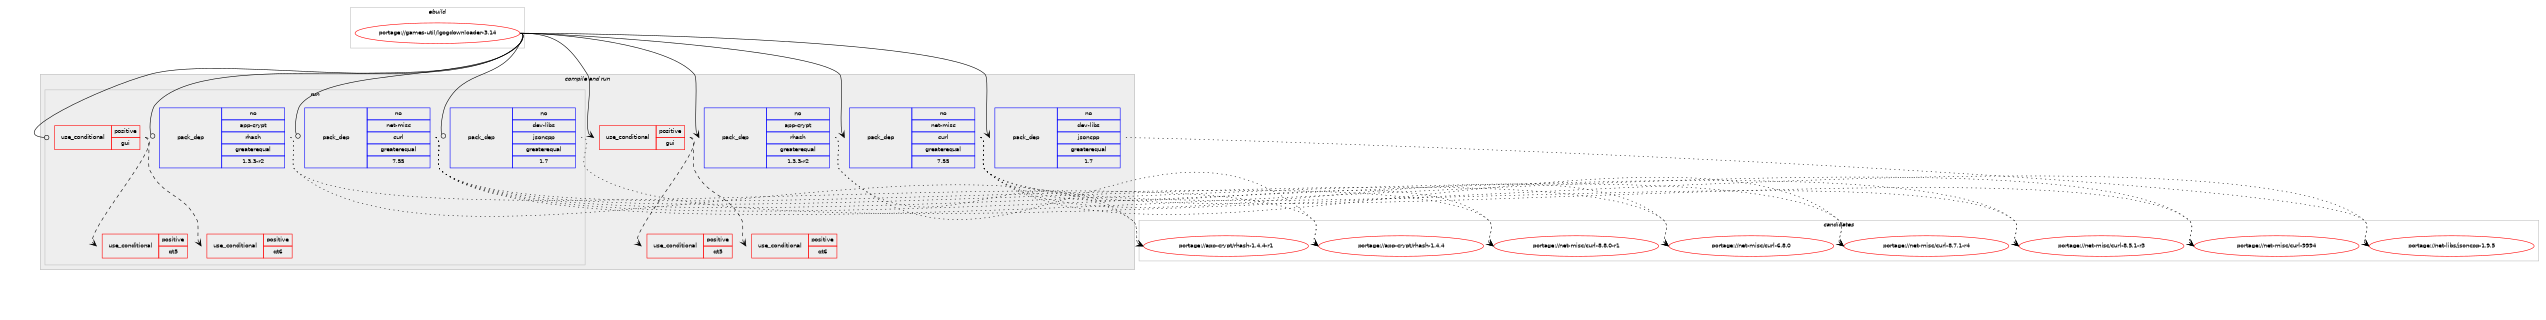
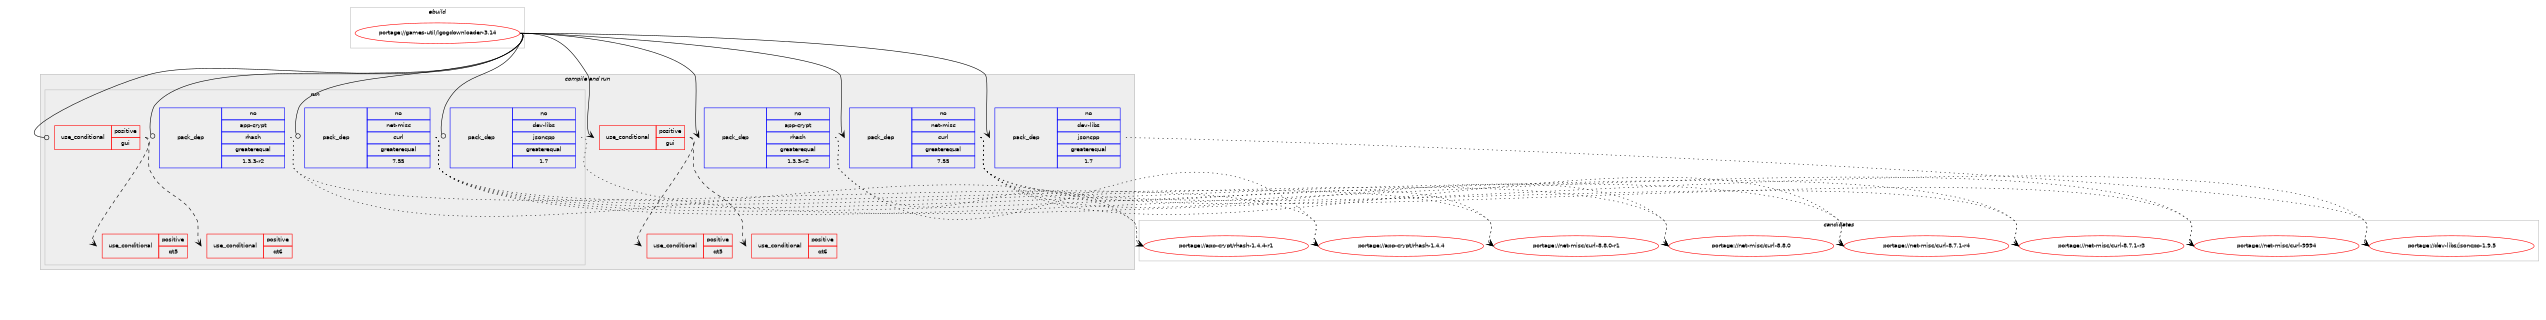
(1751, 246) -> (1751, 246)
(2102, 246) -> (2102, 246)
(2452, 246) -> (2452, 246)
